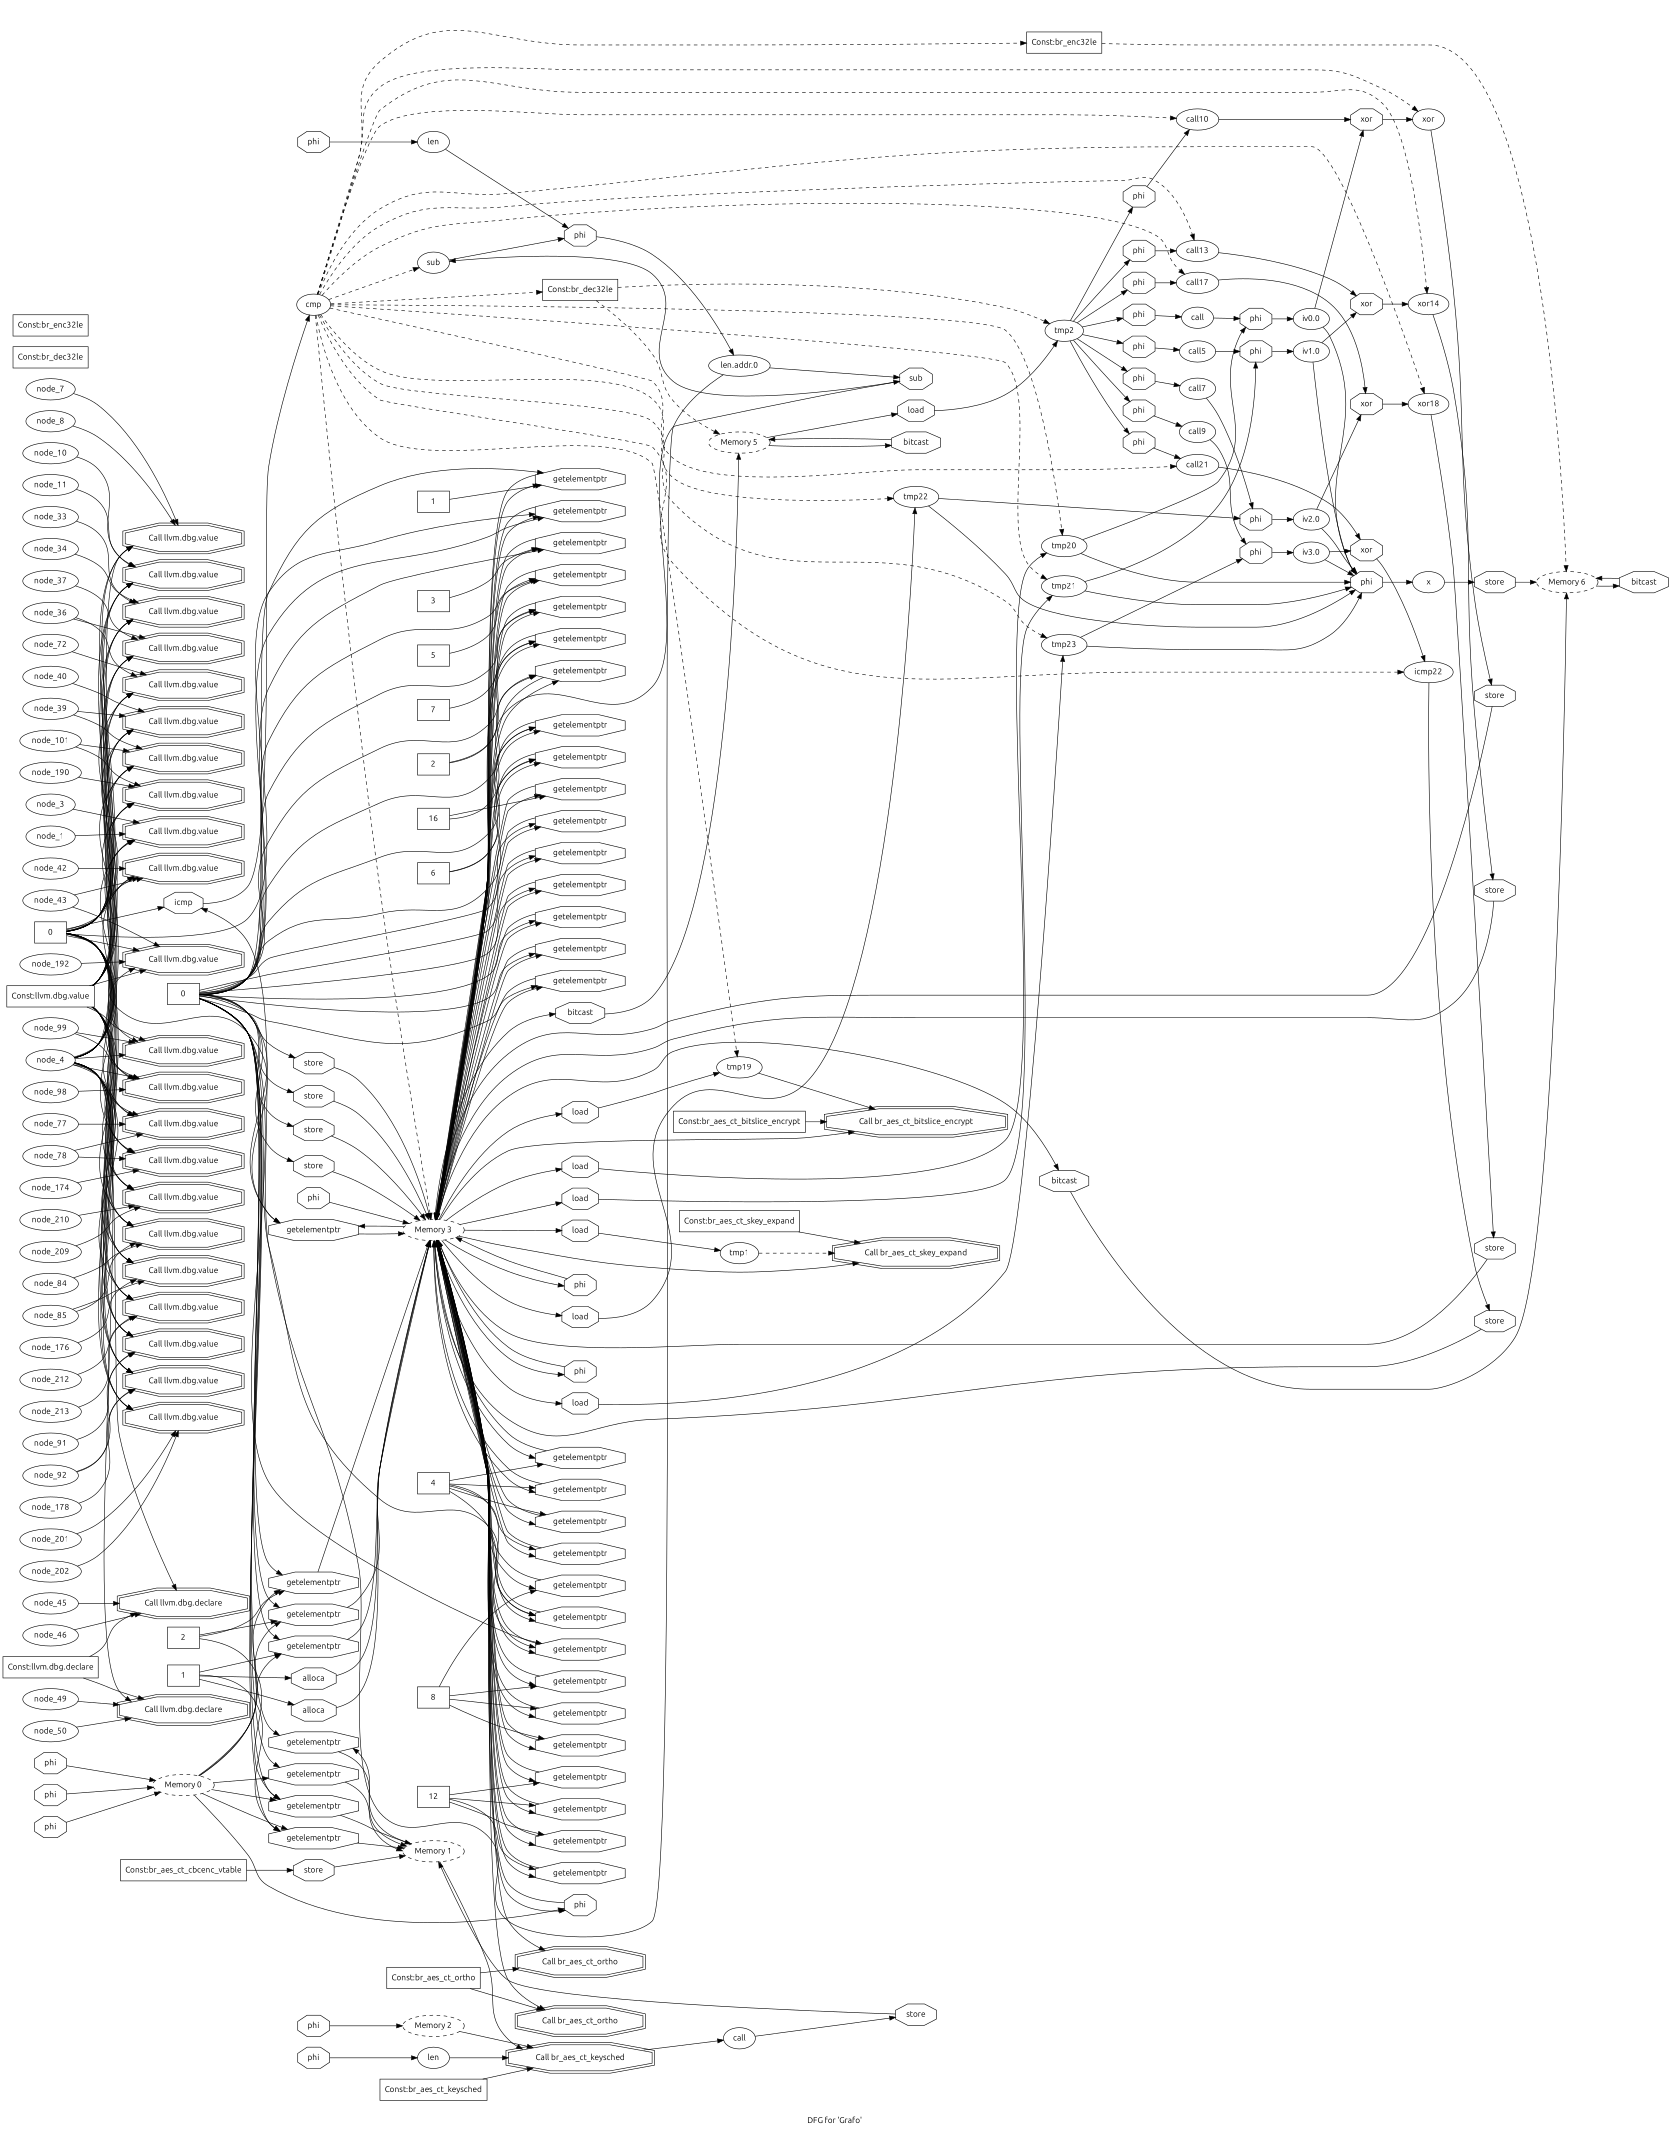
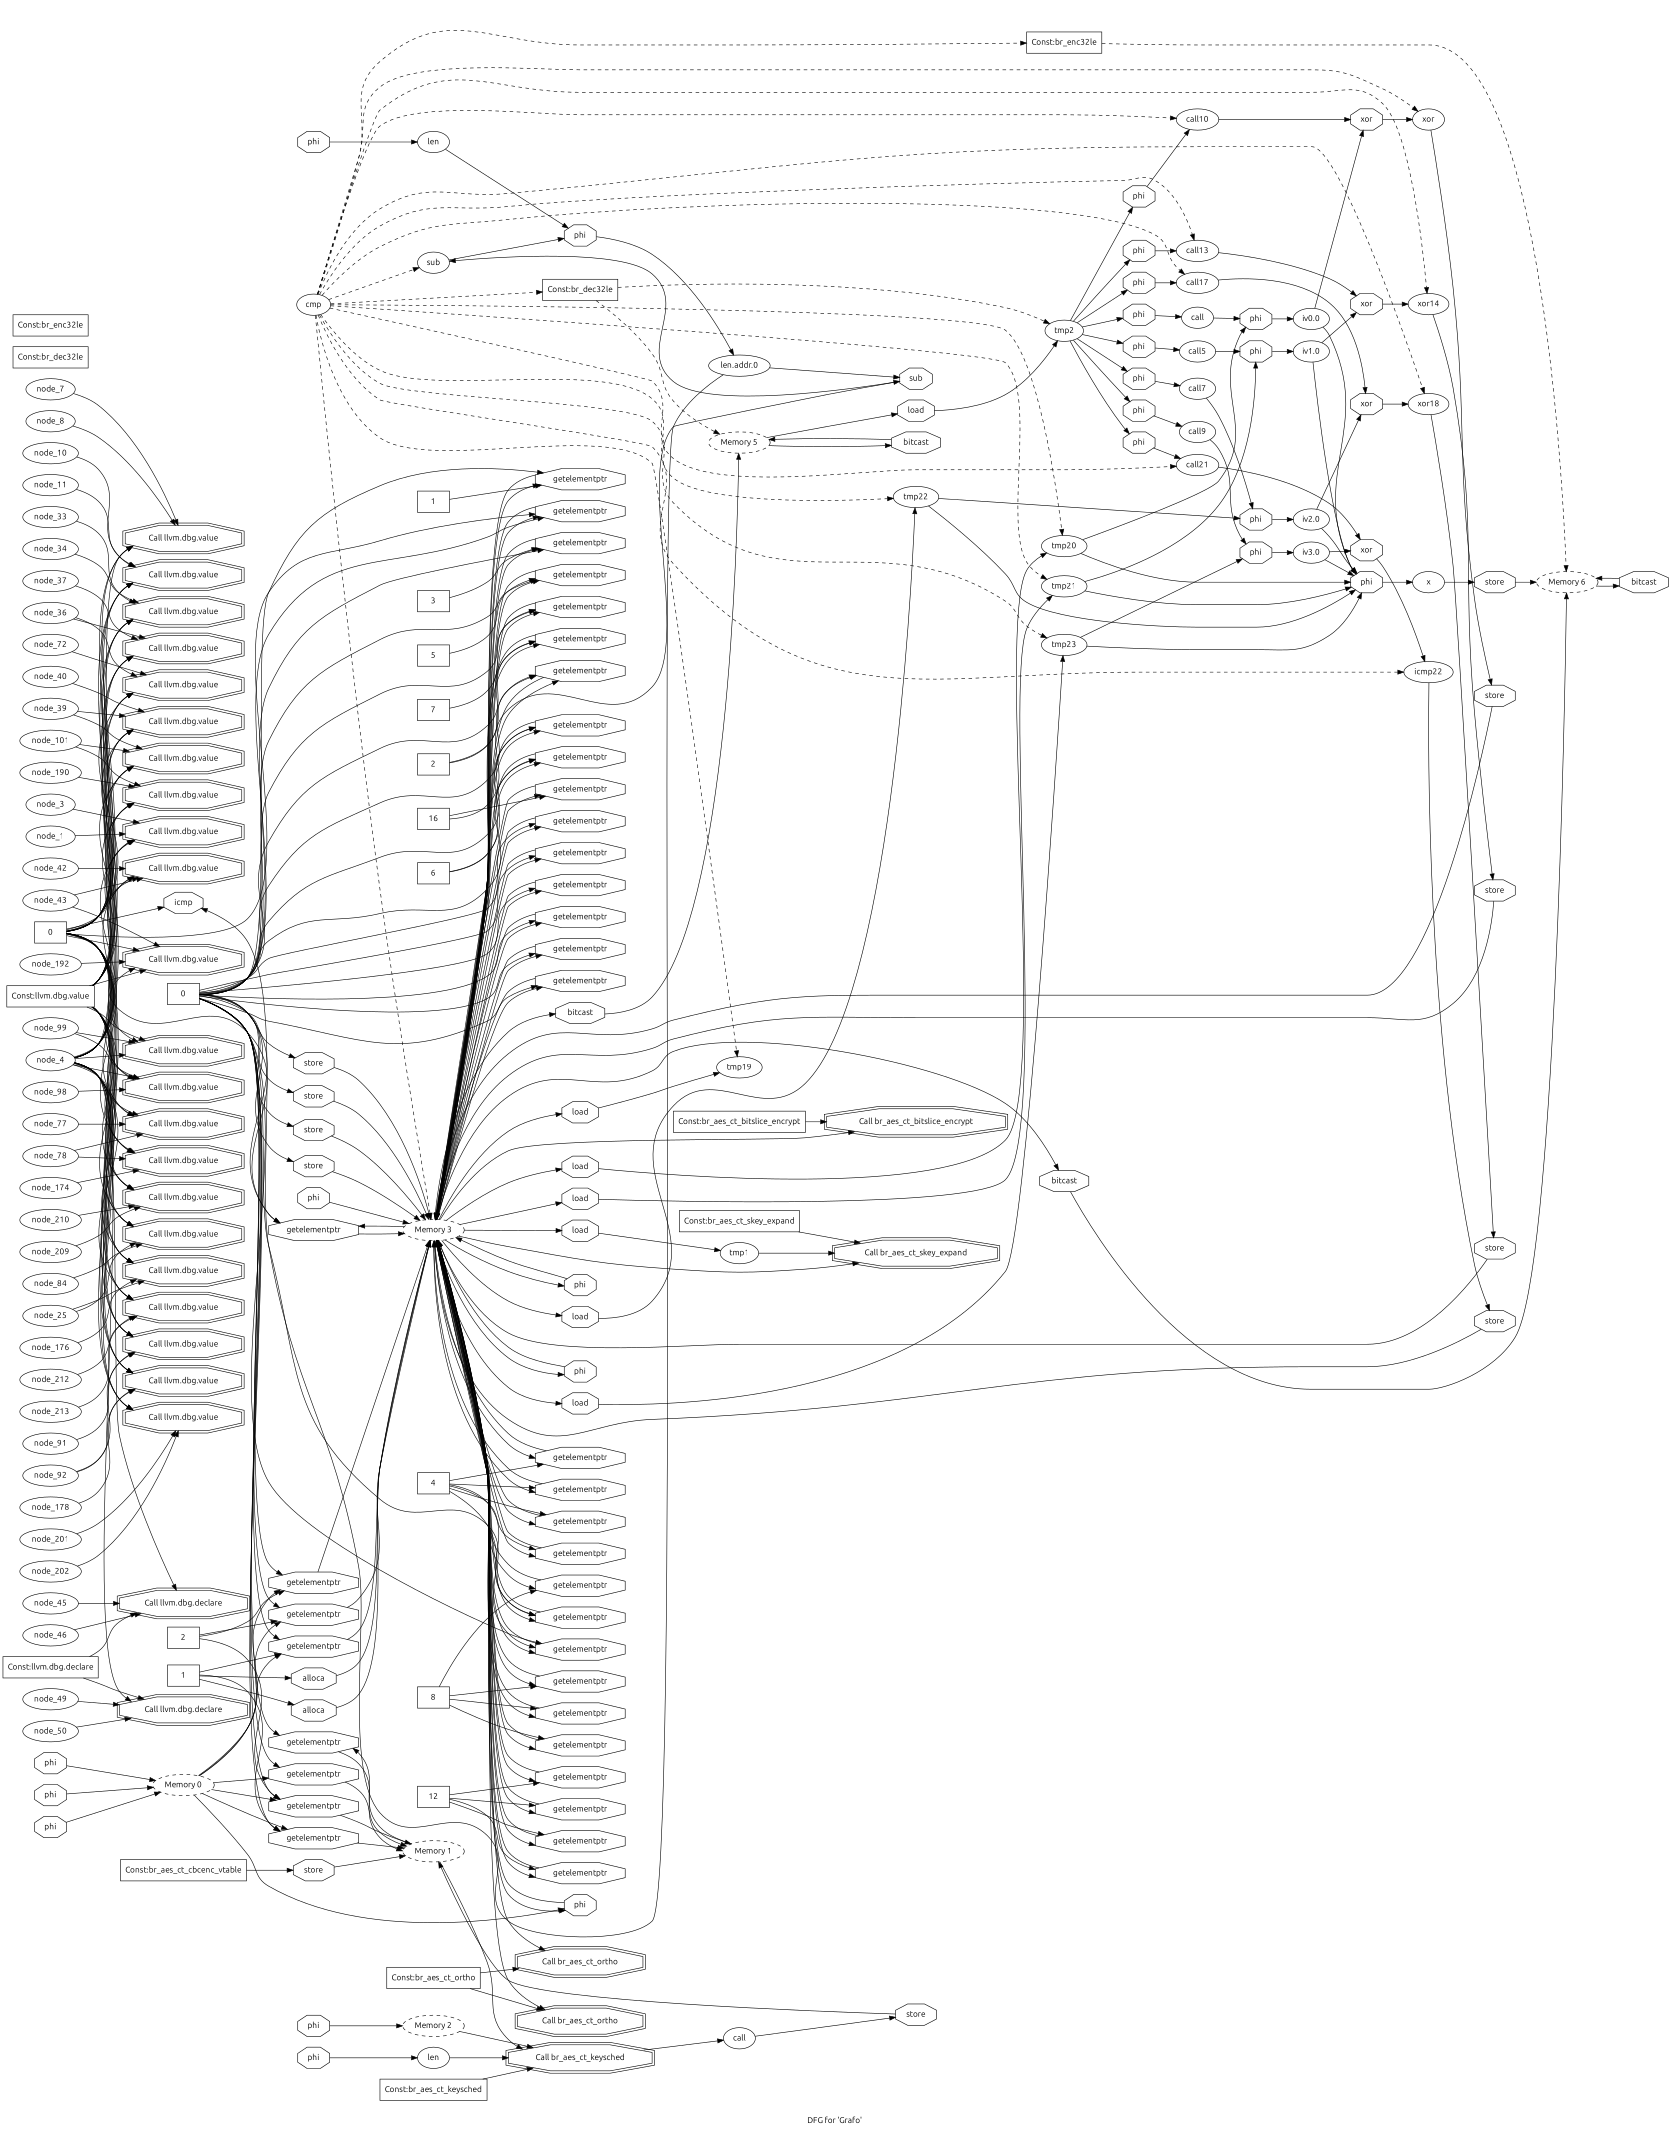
(266, 658) -> none
(814, 1090) -> none
(794, 1253) -> (794, 1253)
(51, 1316) -> (51, 1316)
